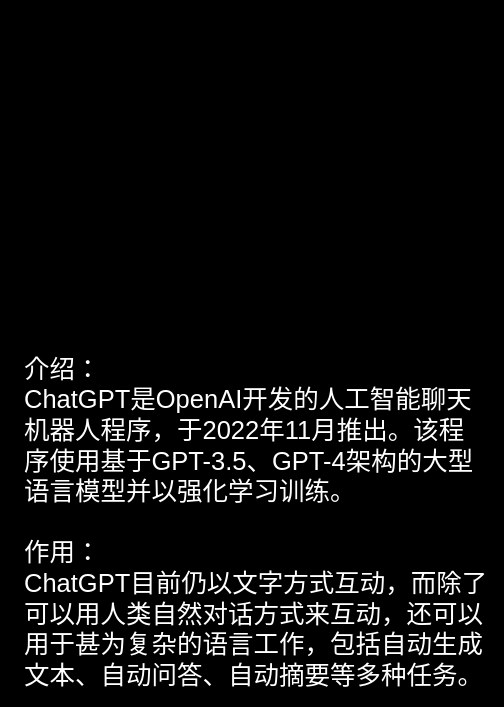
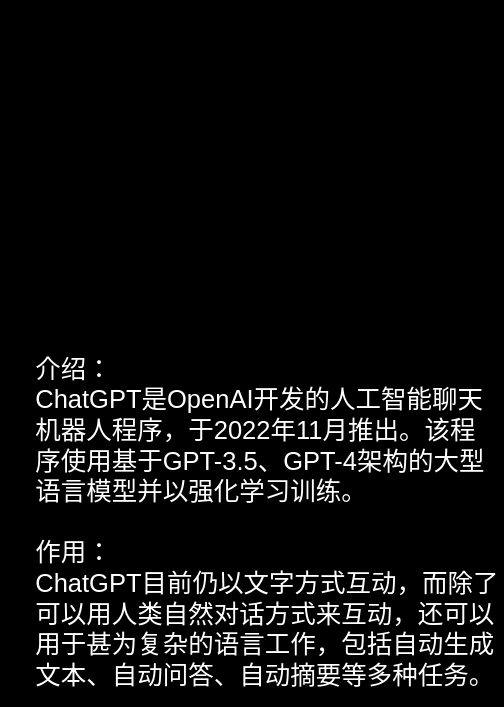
(255, 522) -> (267, 522)
